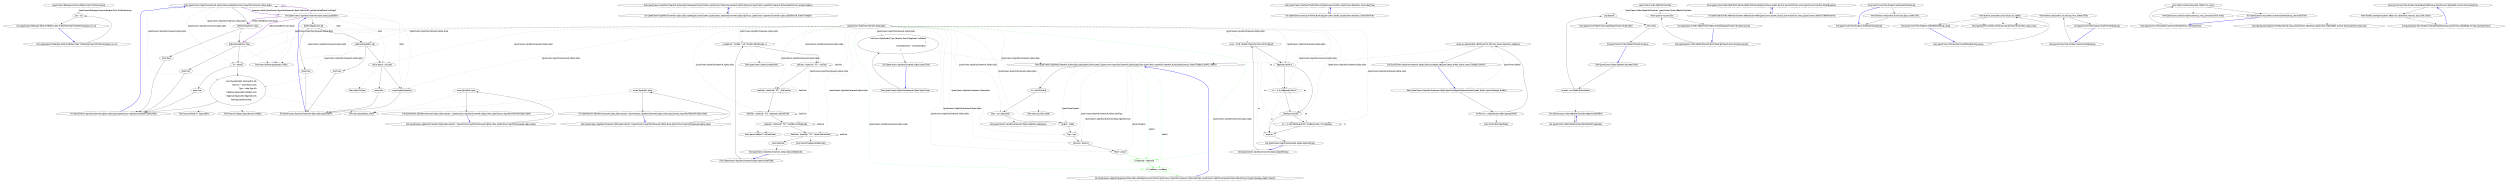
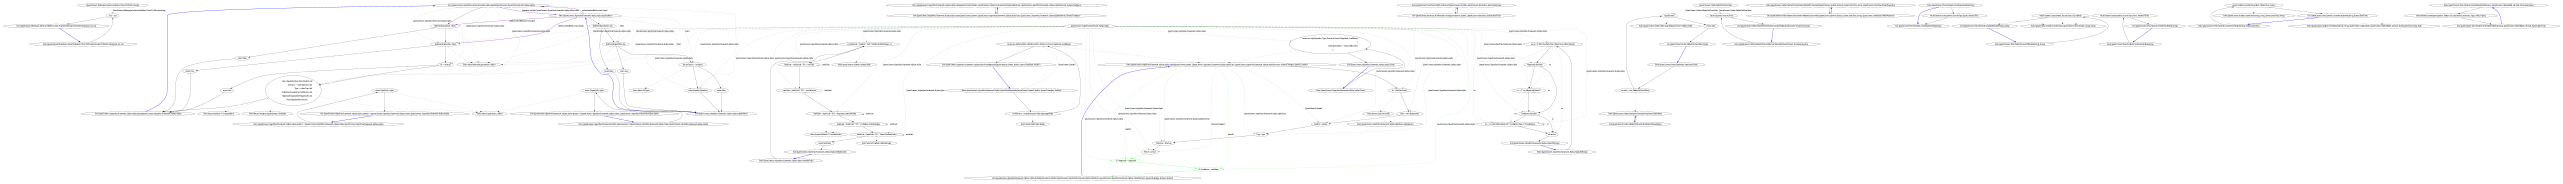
(820, 67) -> none
